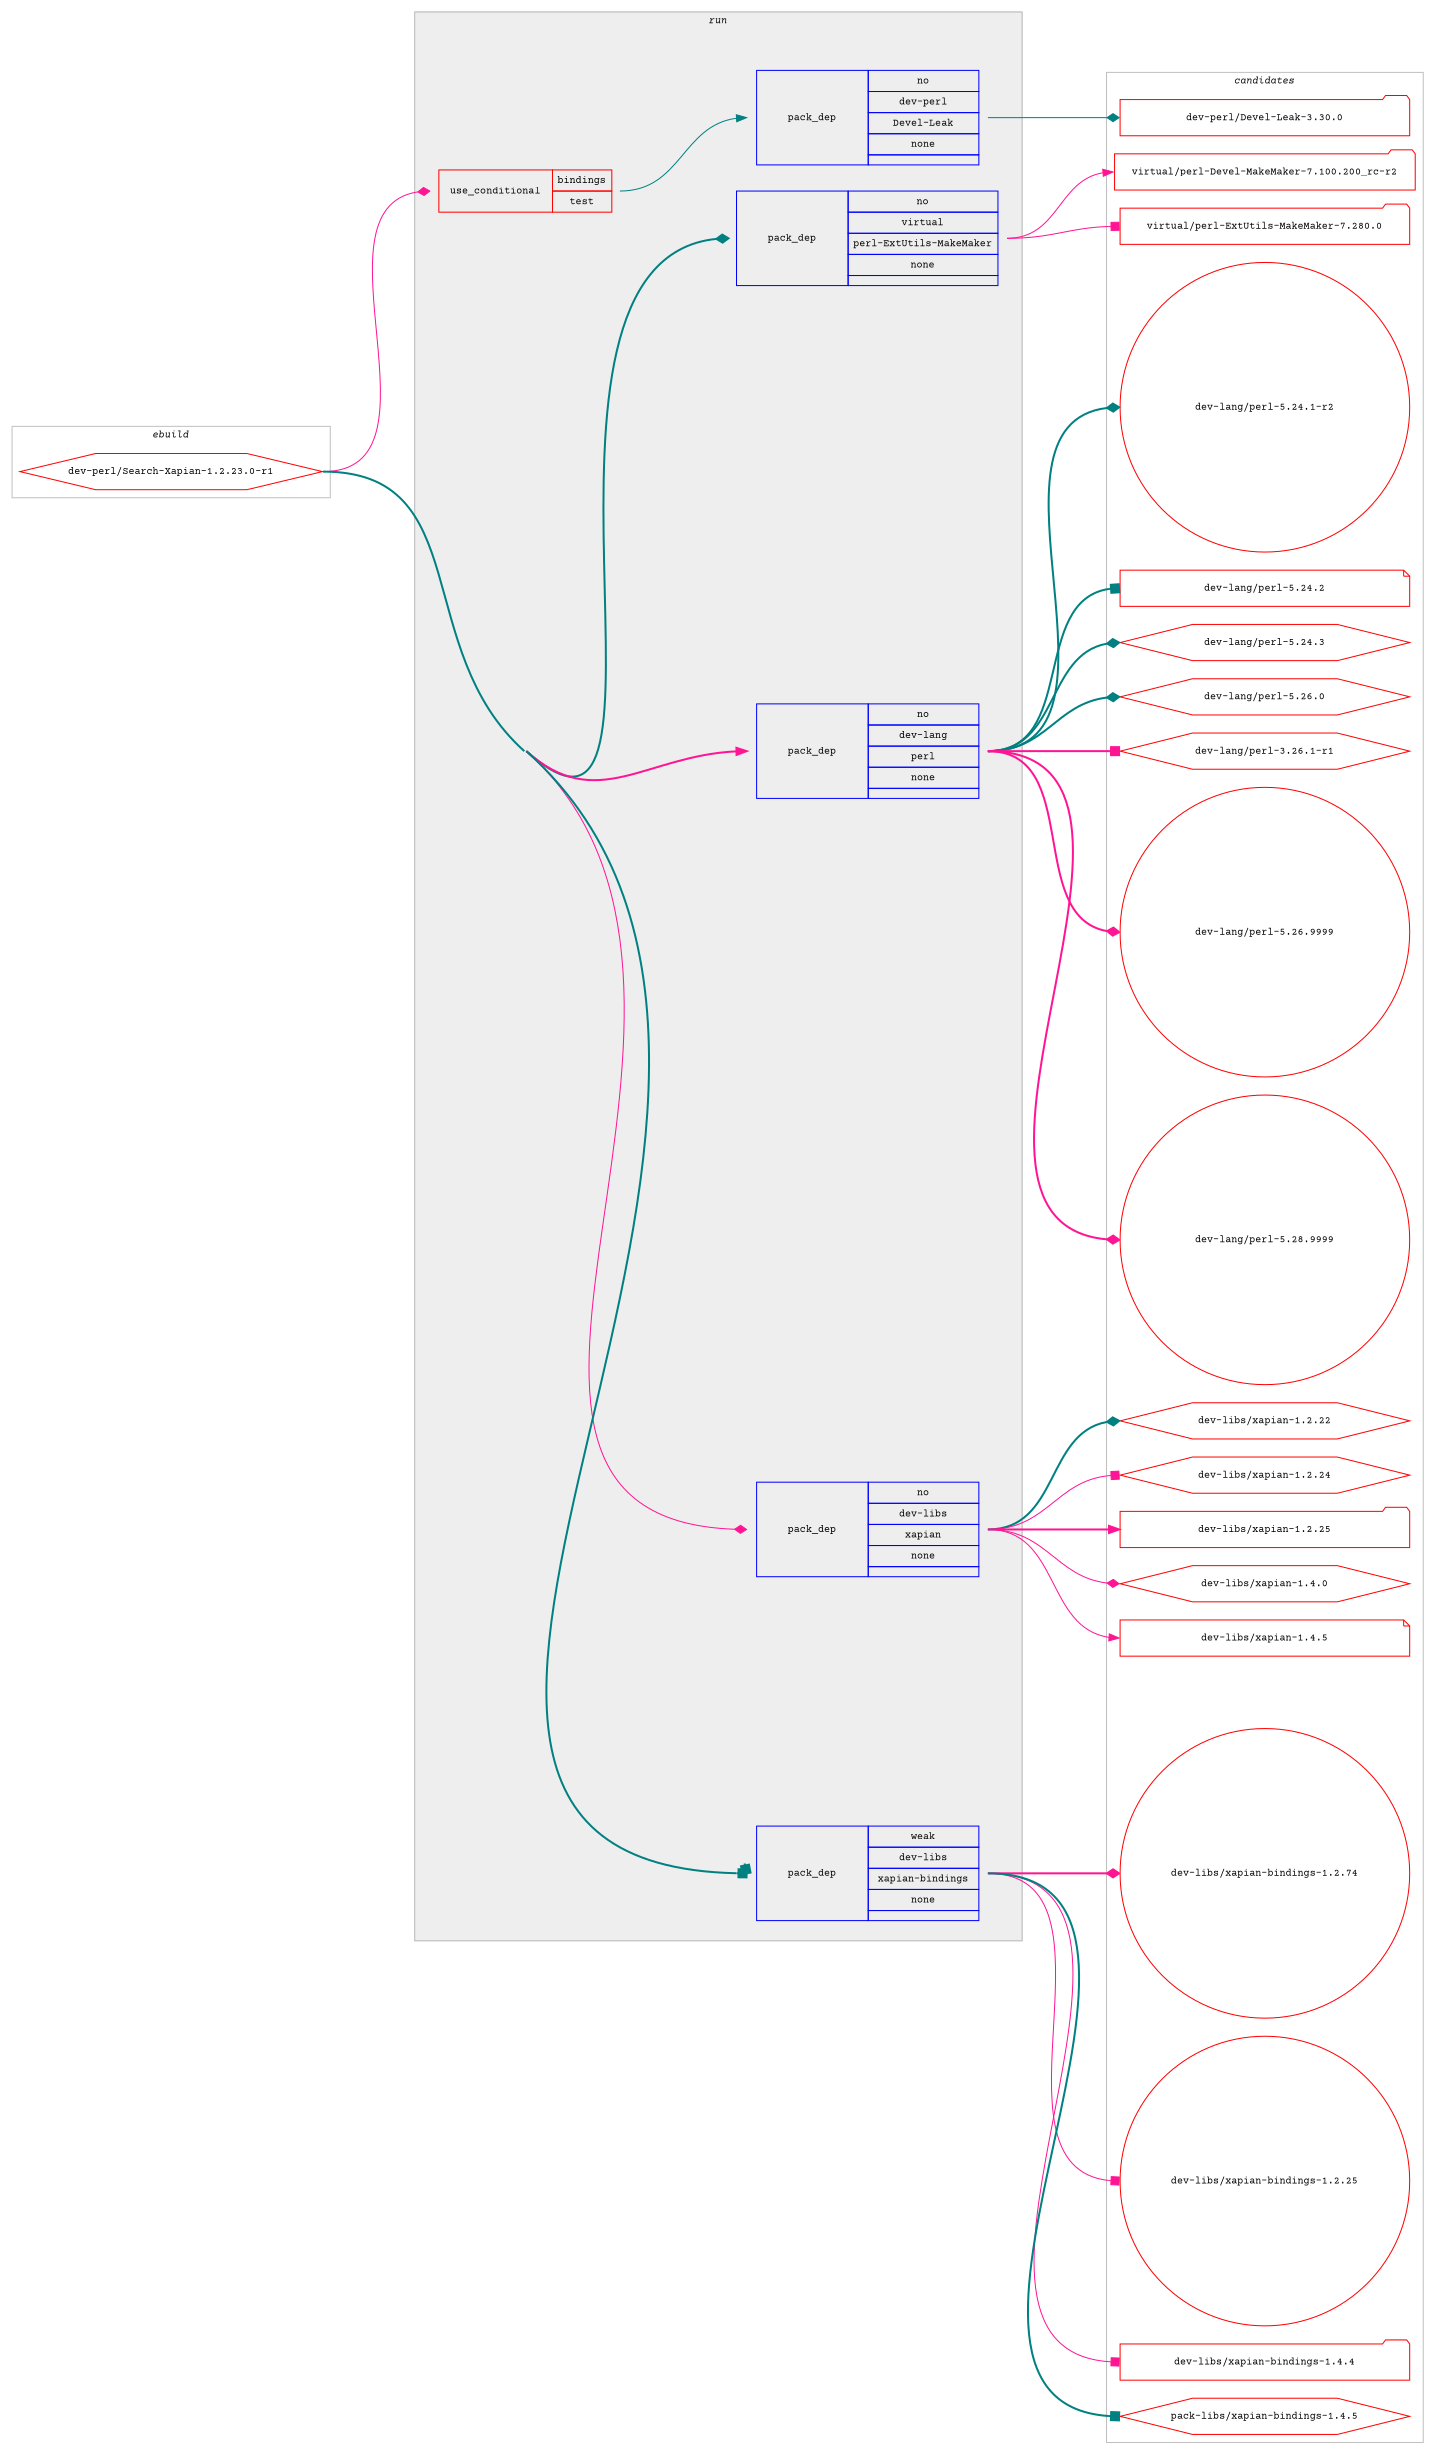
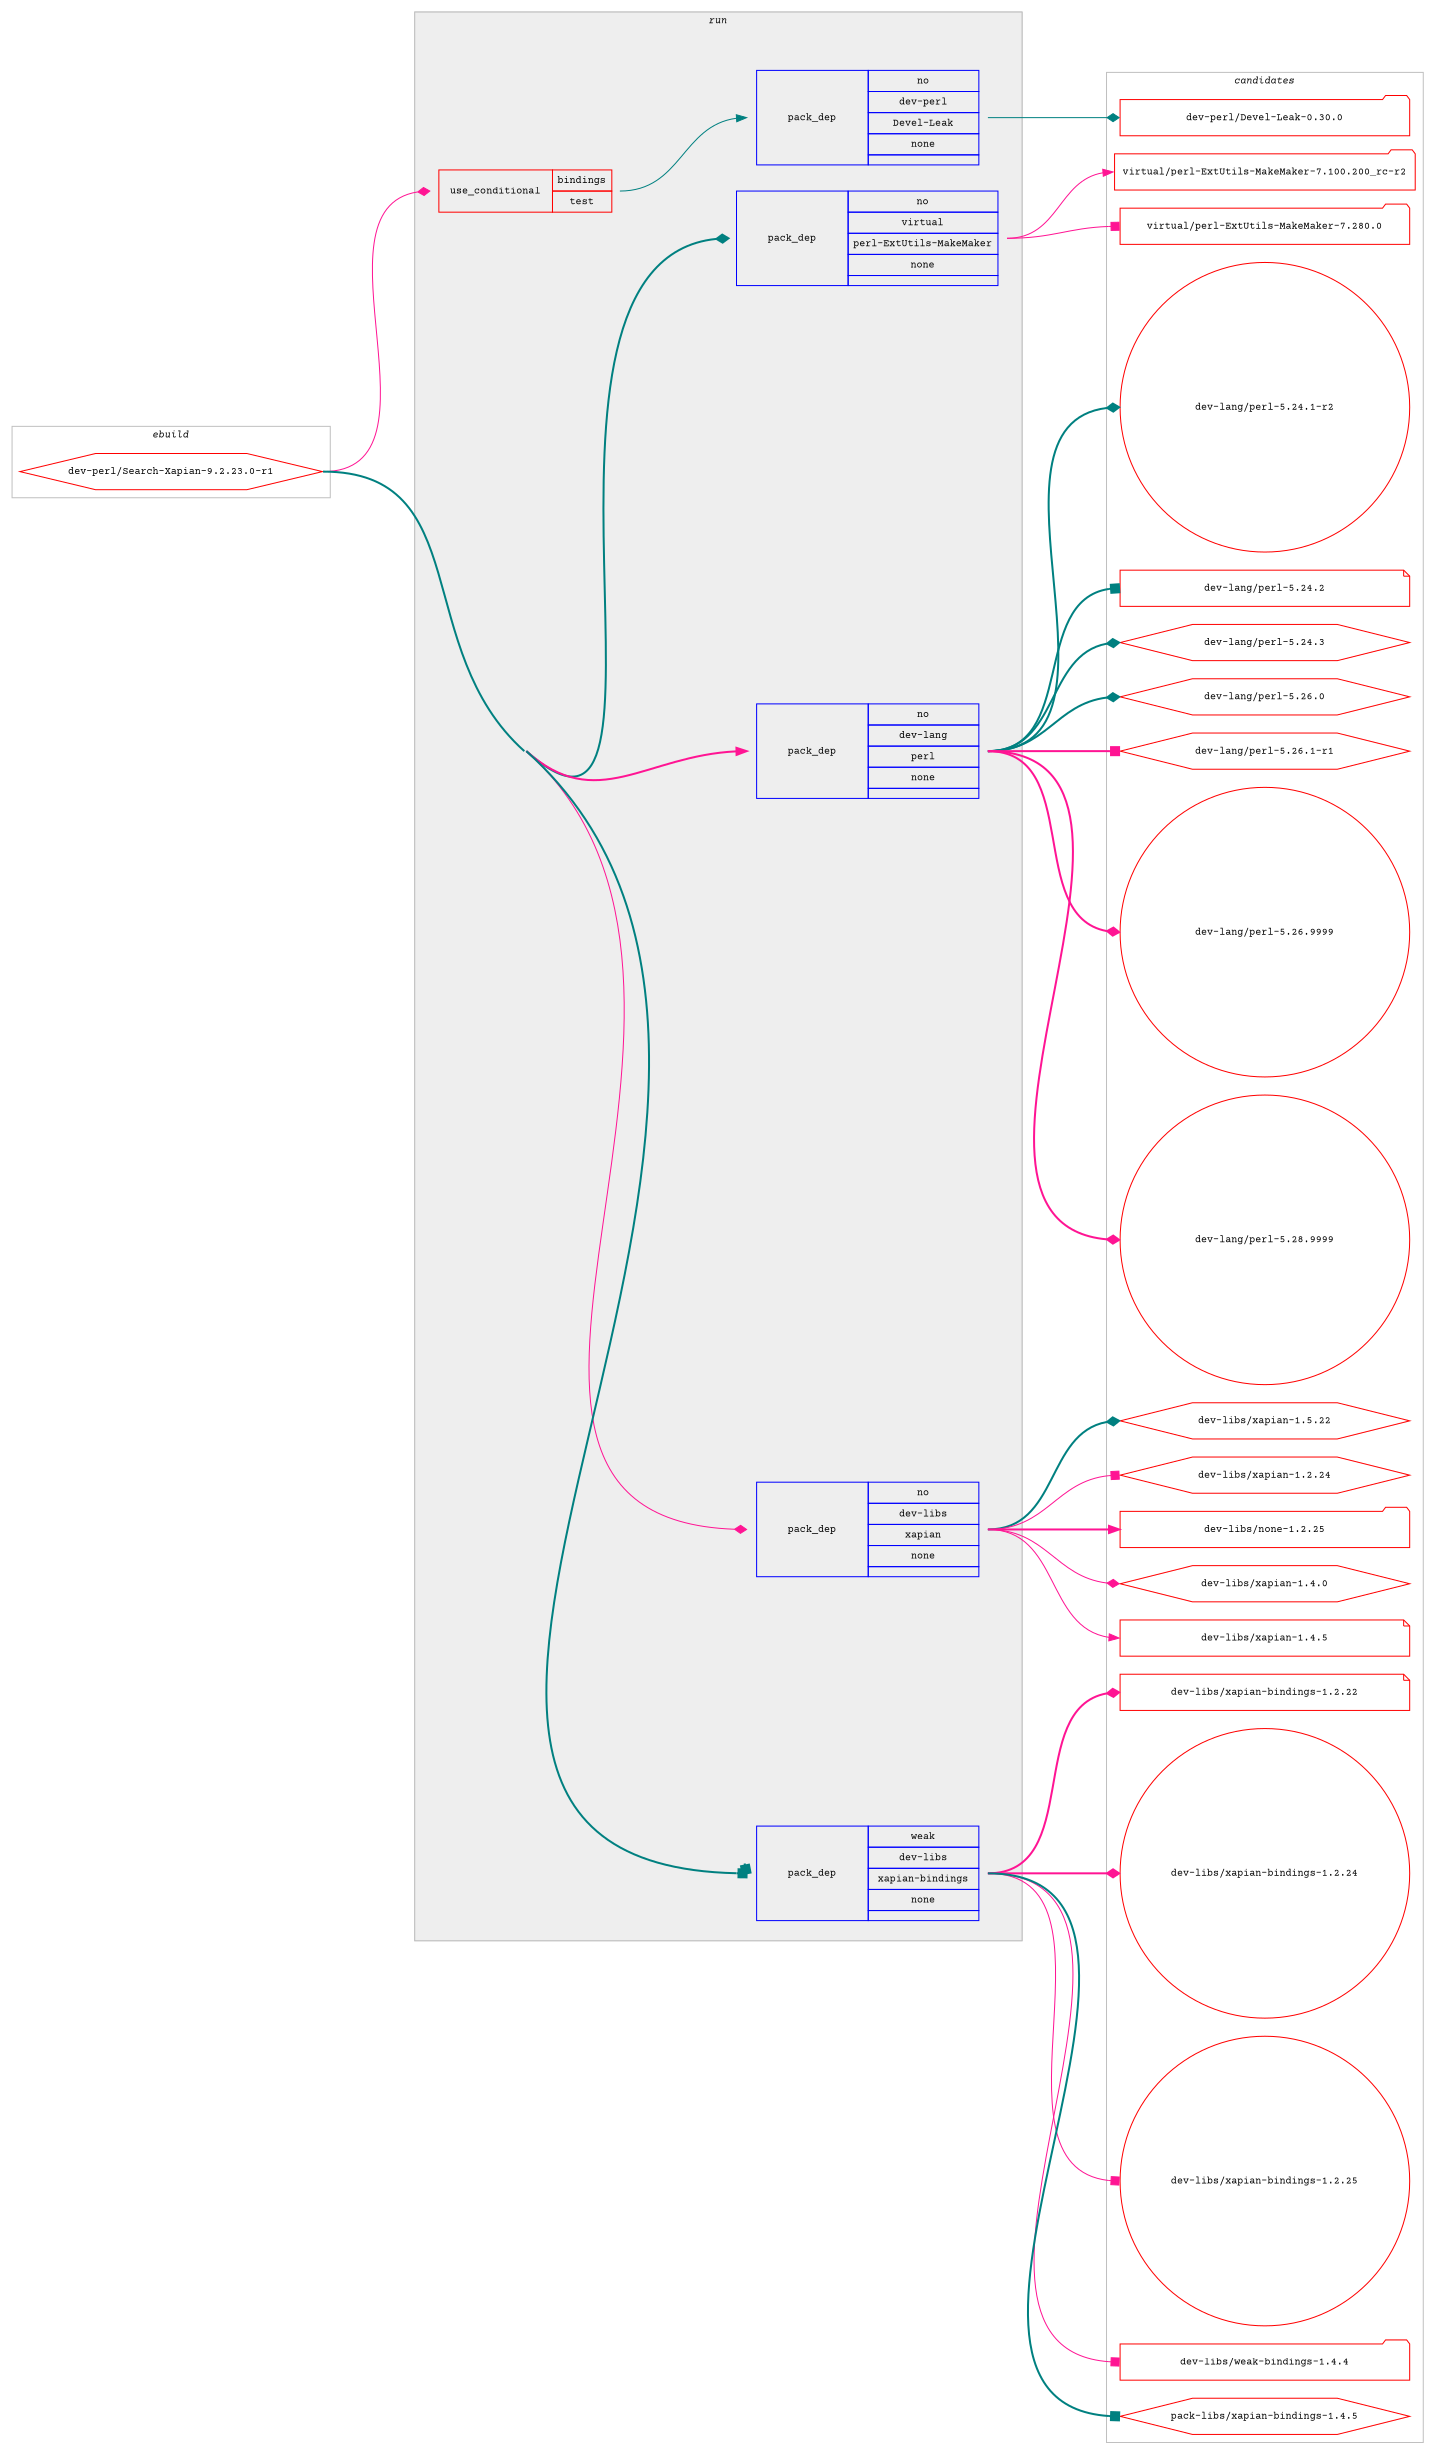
(1265, 118) -> (1265, 118)
(1265, 172) -> (1265, 172)
(171, 472) -> (171, 472)
(1265, 751) -> (1265, 751)
(1265, 1421) -> (1265, 1421)
(1265, 1529) -> (1265, 1529)
none -> (1265, 1692)
(1265, 1873) -> (1265, 1873)
(1265, 2362) -> (1265, 2362)
